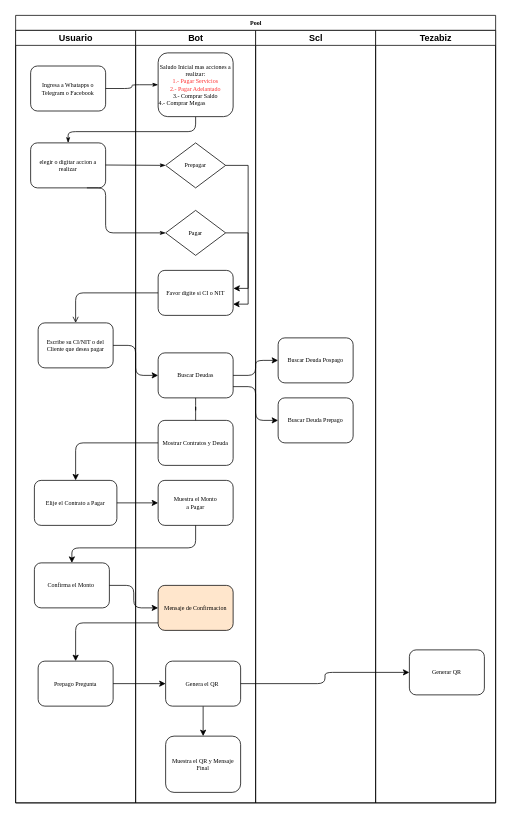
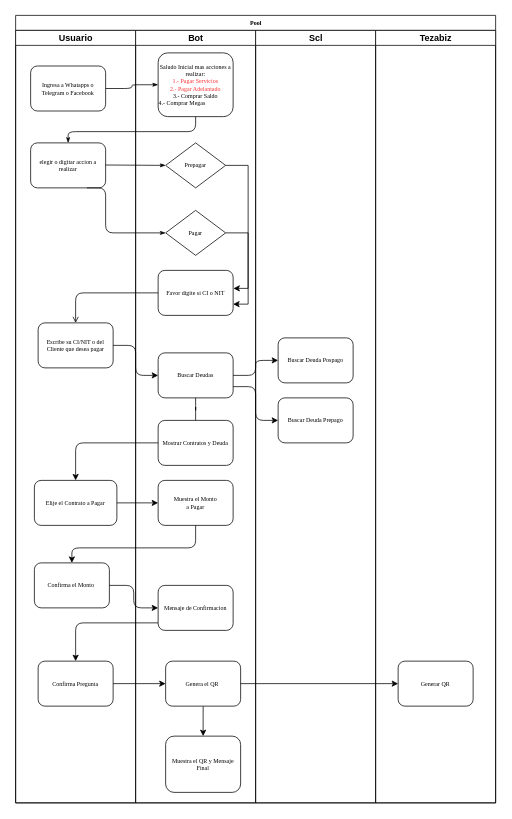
(195, 608) -> (195, 608)
(447, 672) -> (435, 684)
(75, 684) -> (75, 684)
